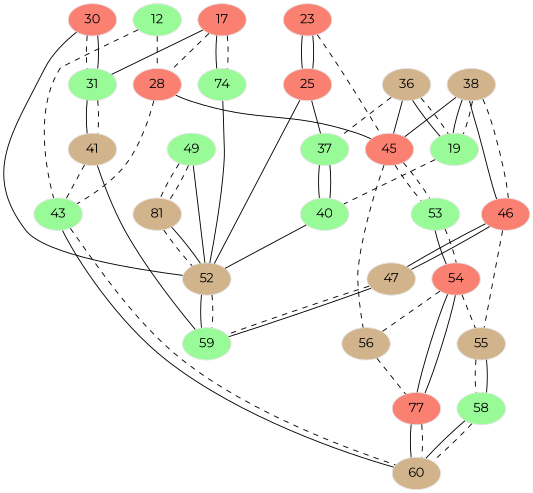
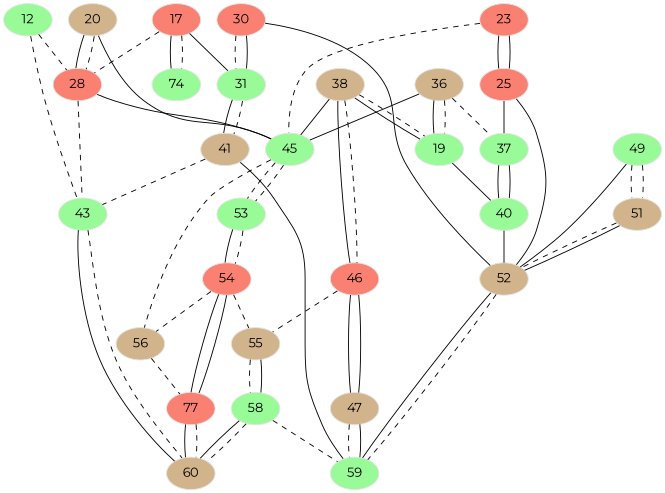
none -> (93, 20)
(389, 149) -> (290, 149)
(222, 182) -> none
(389, 182) -> (471, 182)
(157, 214) -> (637, 214)
none -> (305, 441)
